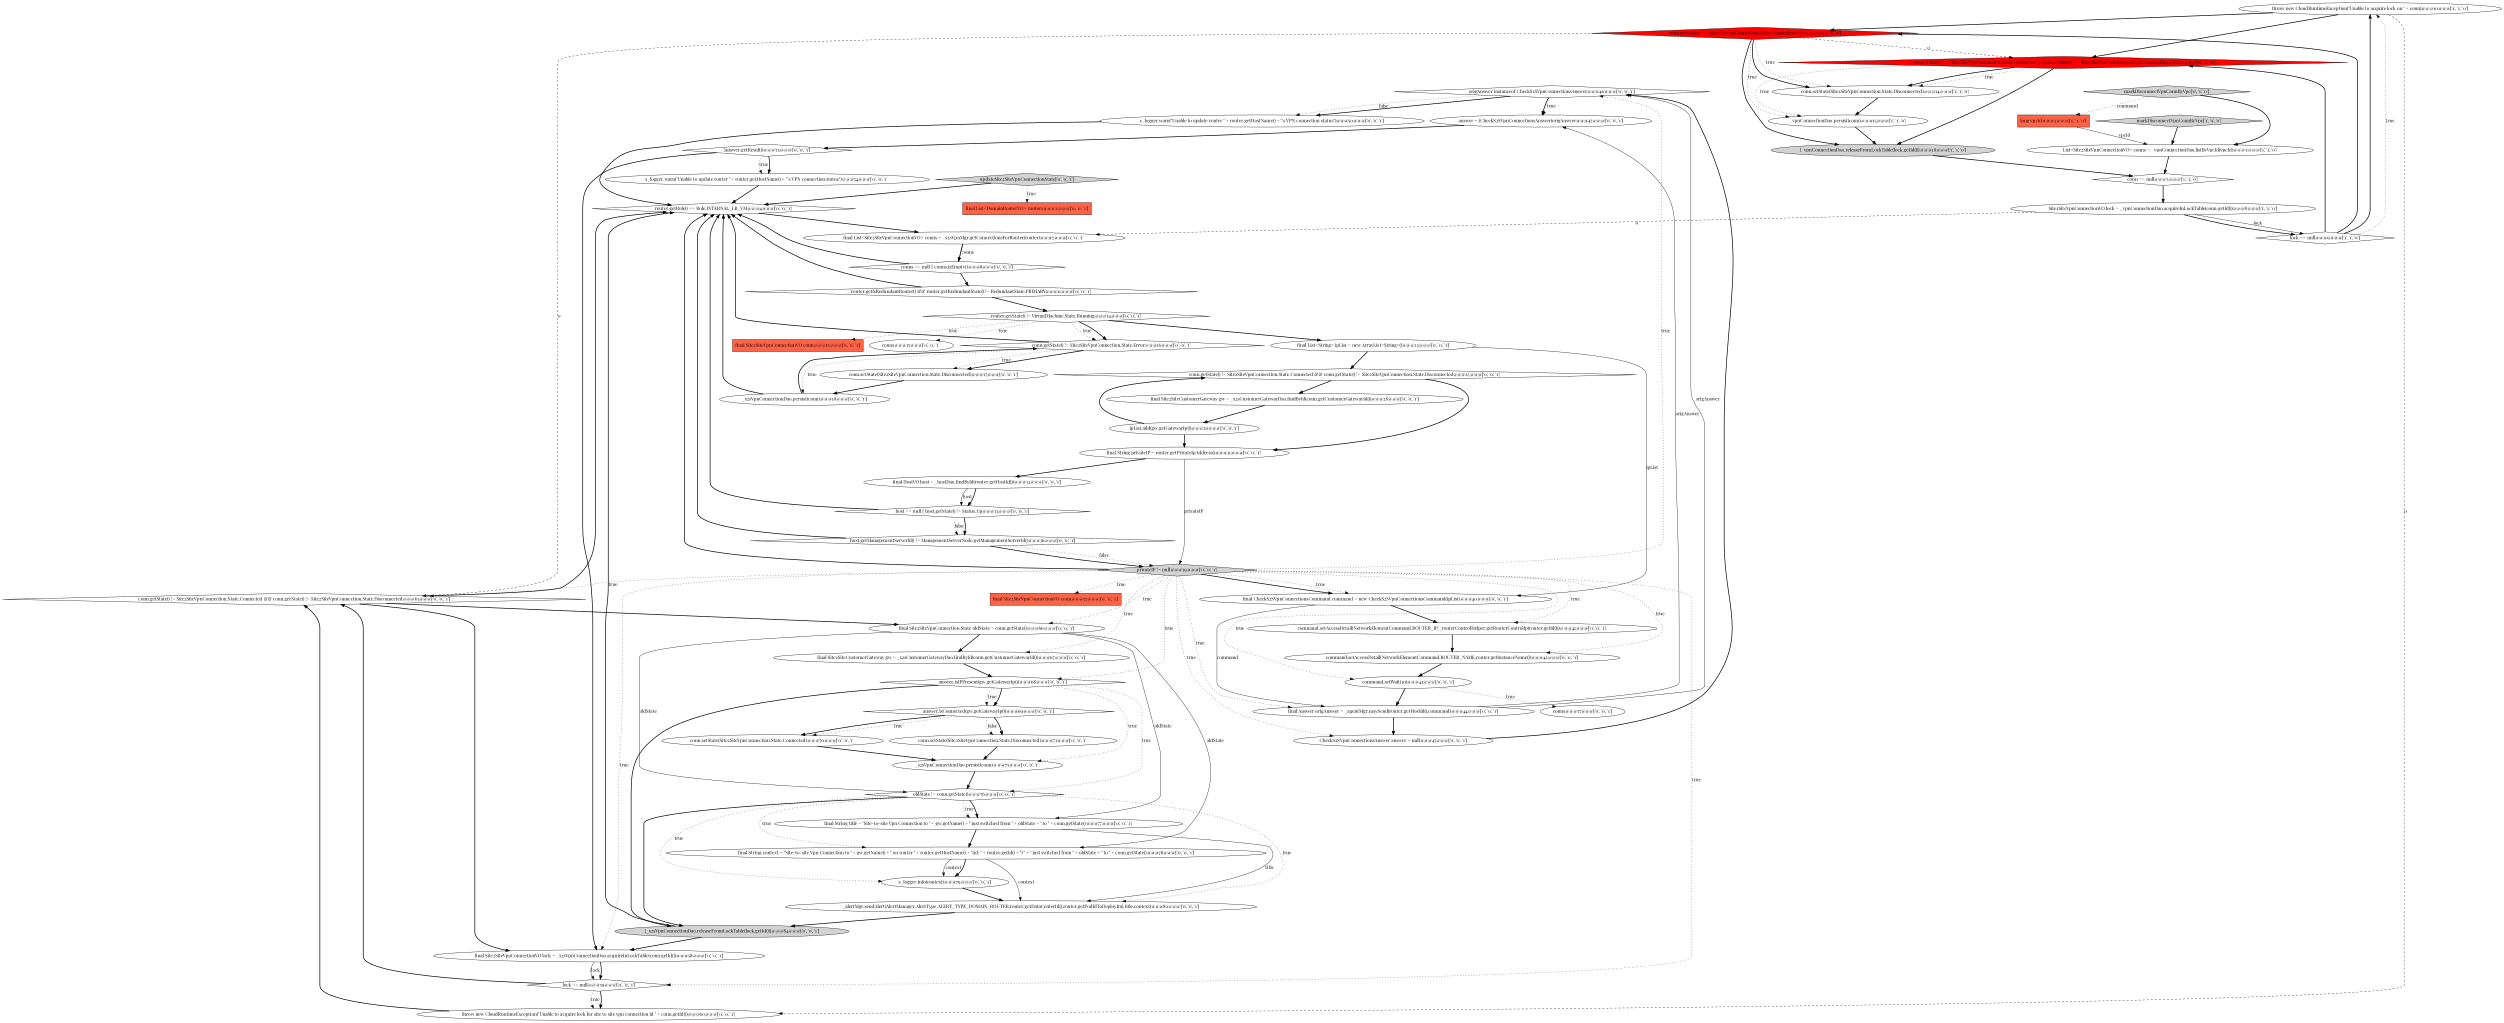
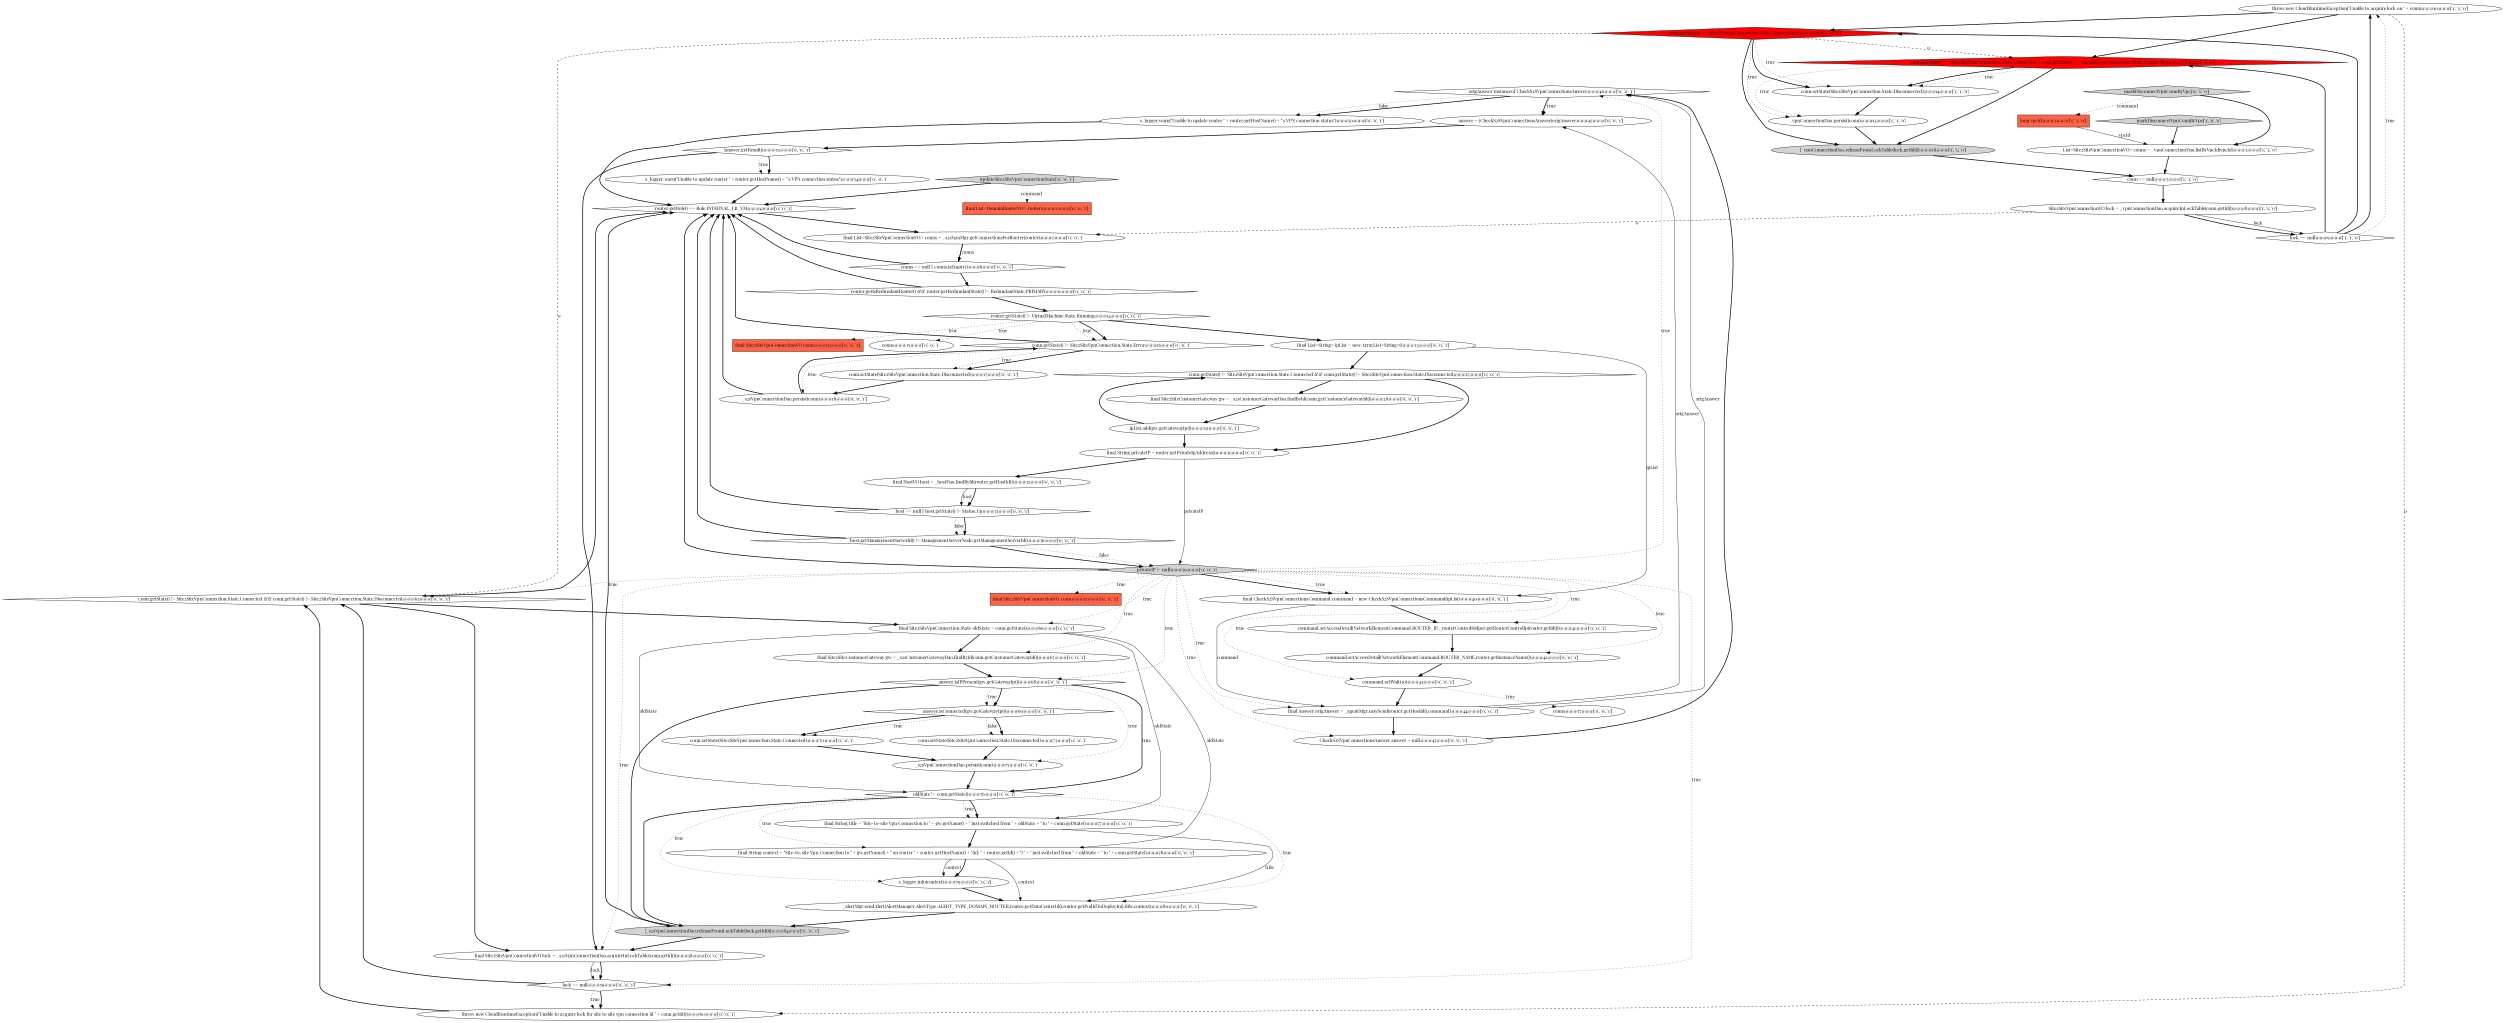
(1032, 194) -> (1032, 194)
(1142, 765) -> (1142, 765)
